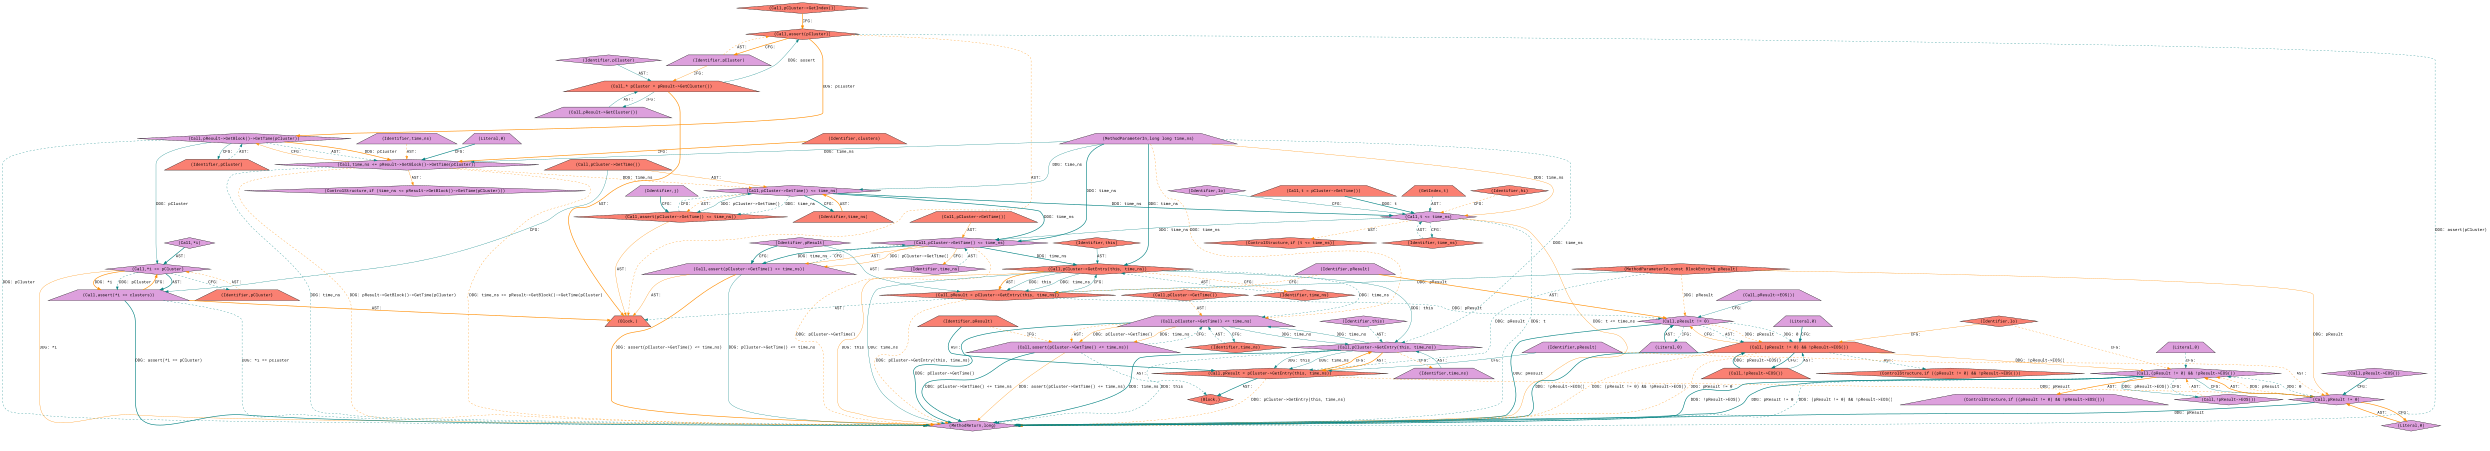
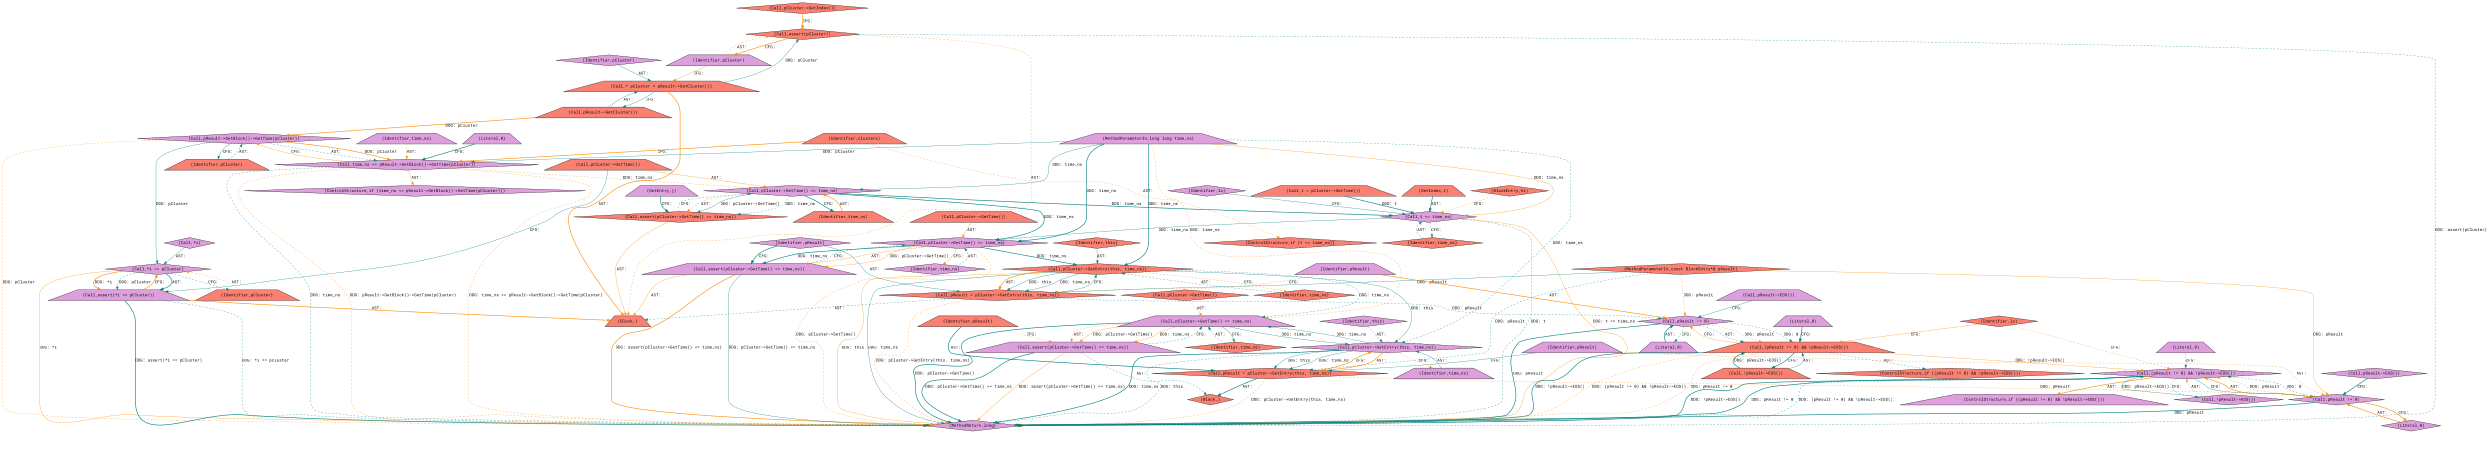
(802, 60) -> (802, 60)
(603, 113) -> (603, 113)
(601, 127) -> (412, 126)
(839, 152) -> (839, 152)
(662, 191) -> (662, 191)
(1510, 191) -> (1510, 191)
(1431, 202) -> (1431, 202)
(1363, 229) -> (1077, 181)
(175, 255) -> (175, 255)
(119, 295) -> (119, 295)
(259, 421) -> (259, 421)
